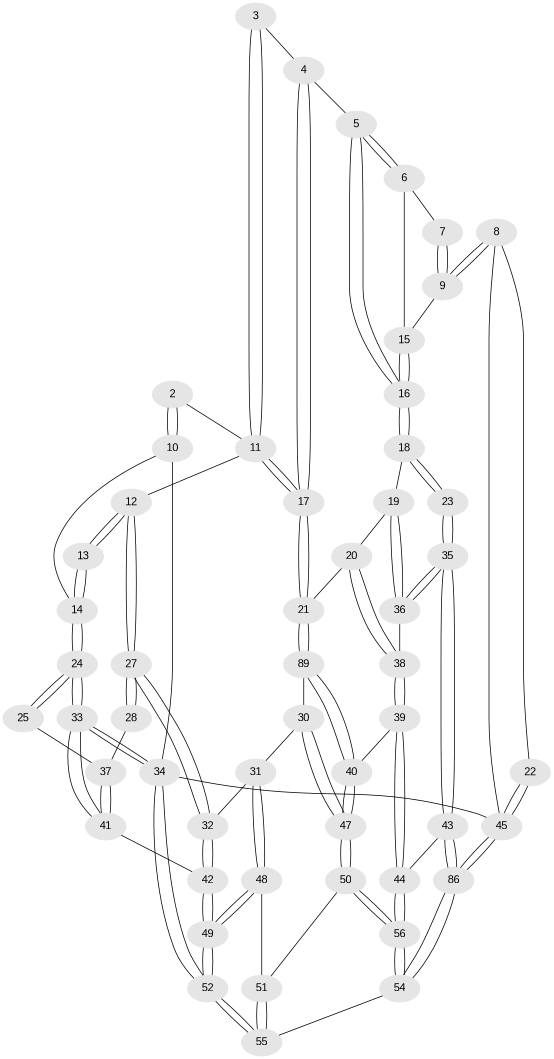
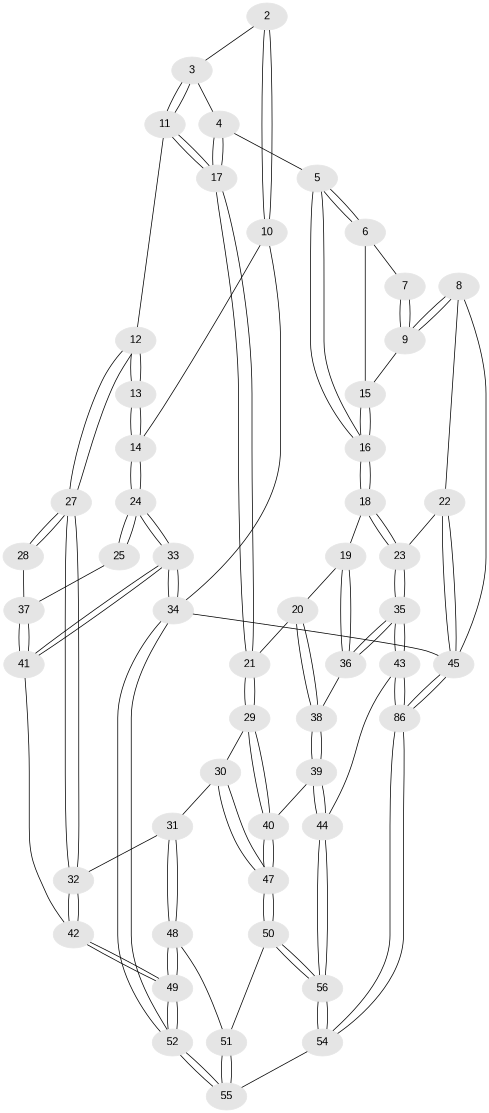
(214, 421) -> (230, 43)
none -> (422, 530)
(304, 664) -> (250, 718)
